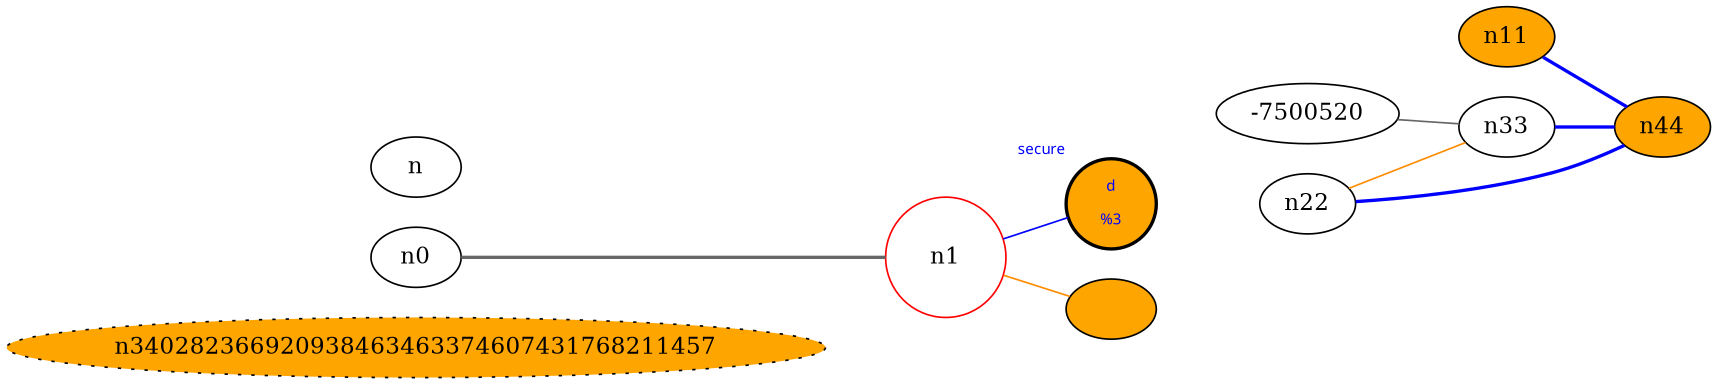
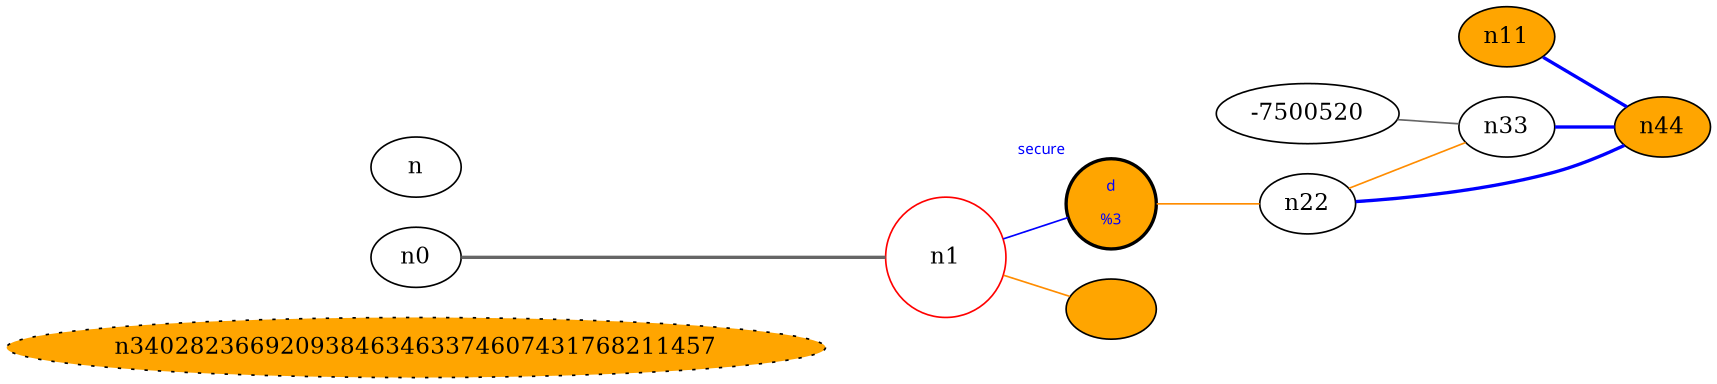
none -> (1208, 204)
